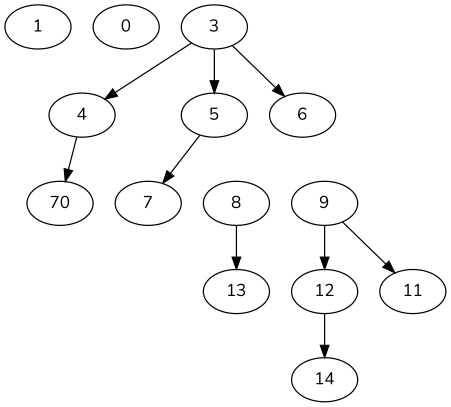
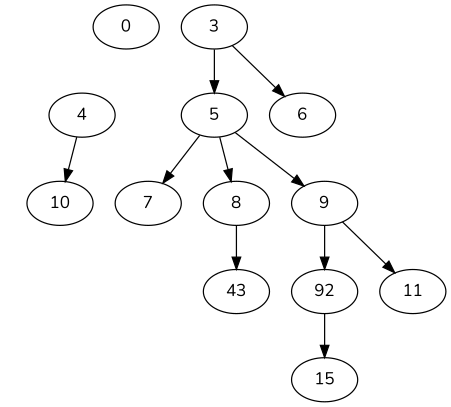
(38, 27) -> none
(153, 68) -> none
none -> (224, 153)
none -> (265, 155)
(60, 203) -> (60, 203)
(236, 292) -> (236, 292)
(325, 292) -> (325, 292)
(325, 380) -> (325, 380)
